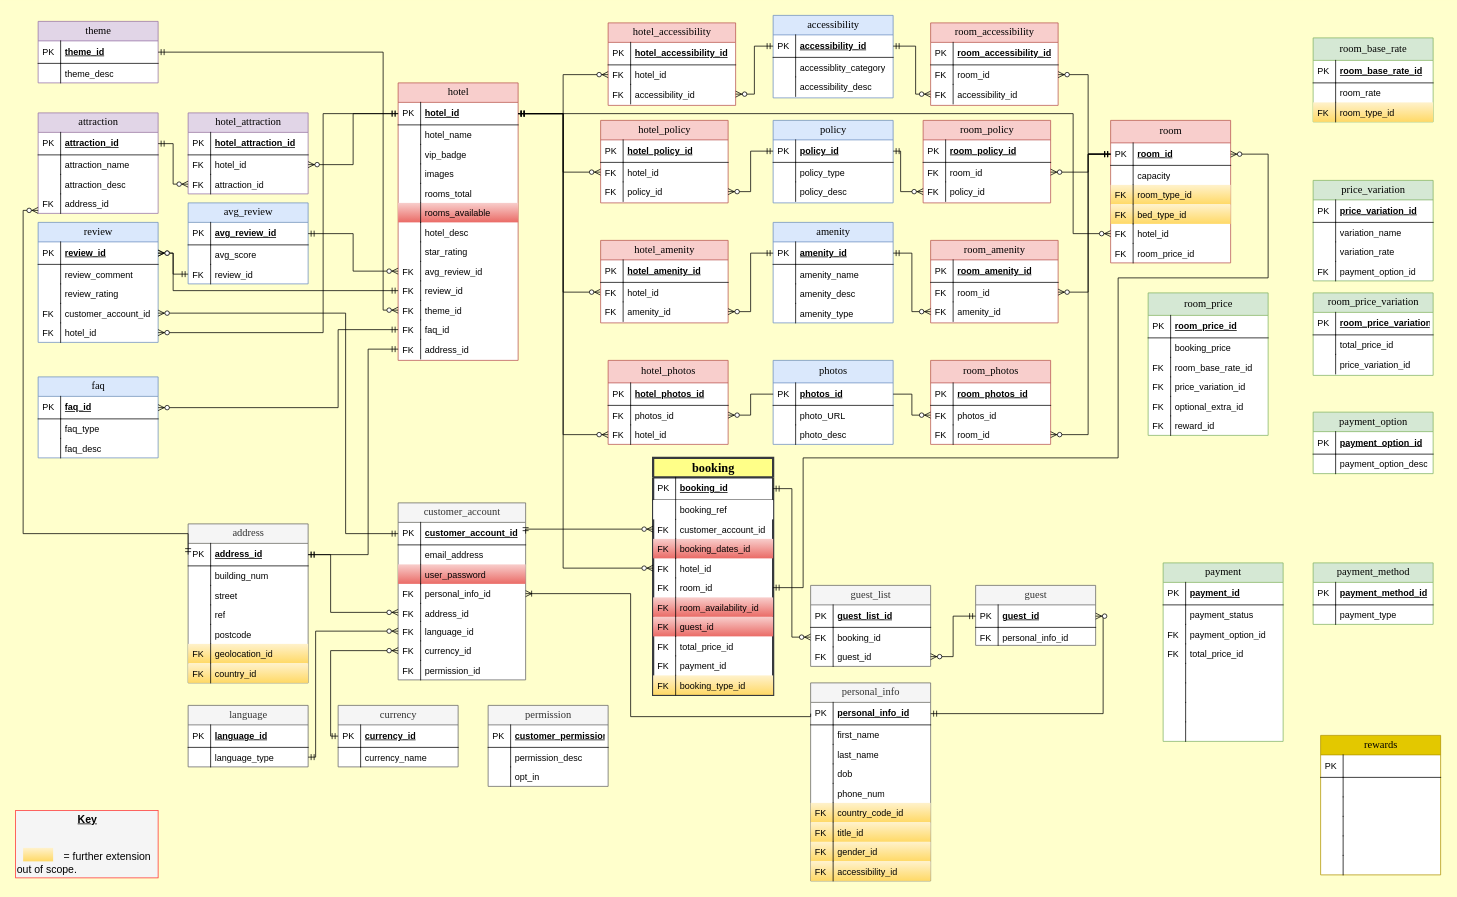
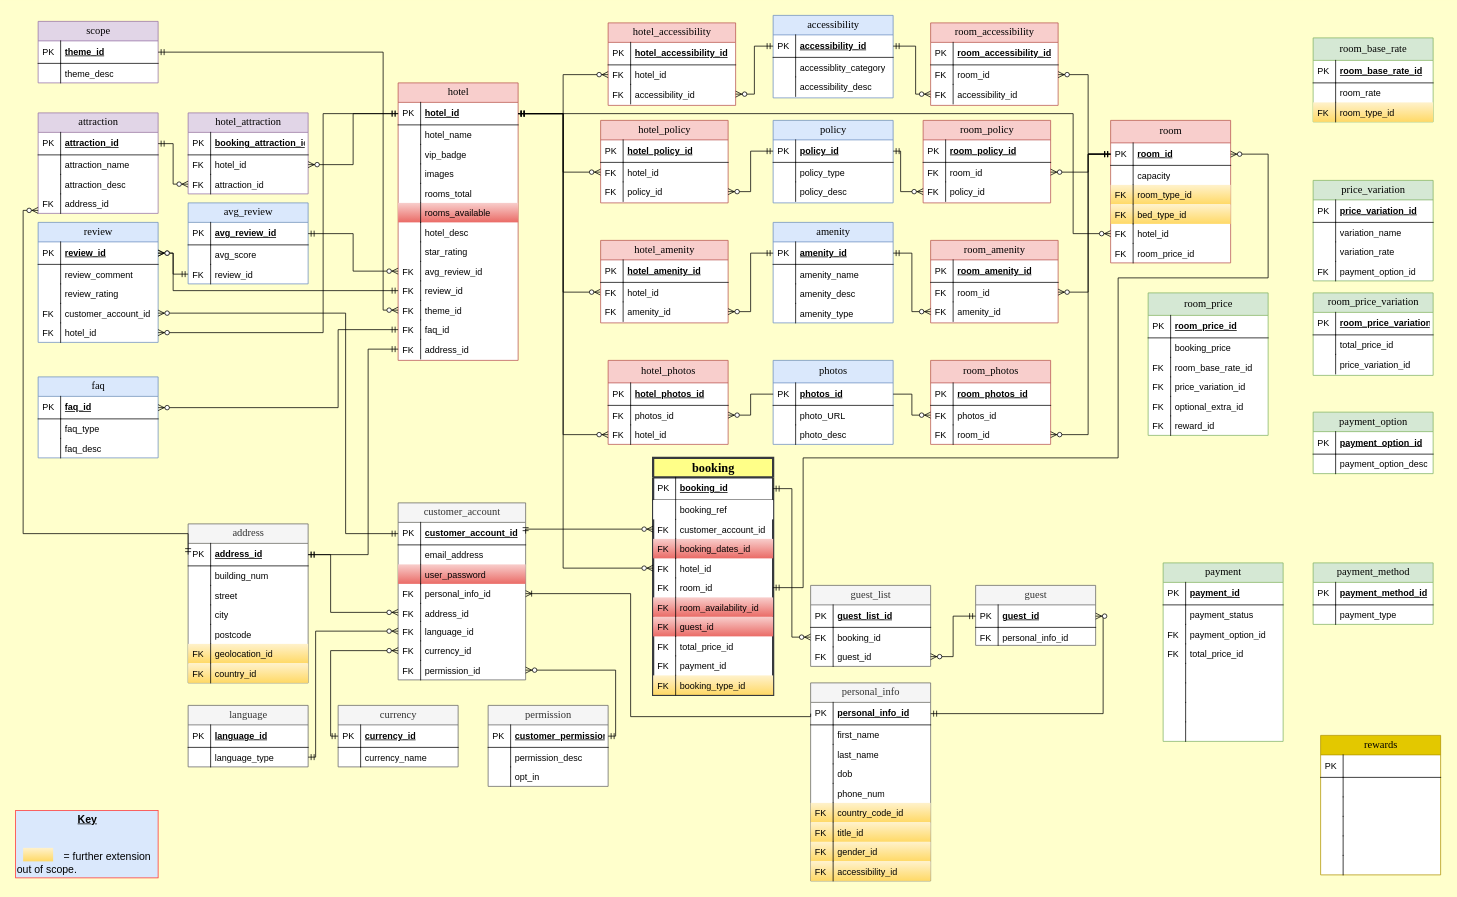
(98, 31) -> (98, 31)
(259, 144) -> (260, 144)
(222, 616) -> (224, 616)
none -> (607, 670)
(87, 844) -> (87, 844)
